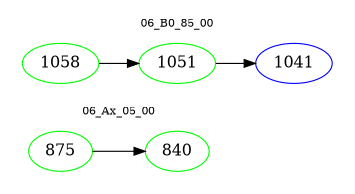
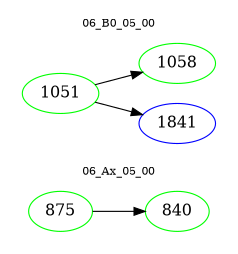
(177, 24) -> (119, 24)
(113, 63) -> (113, 80)
(294, 63) -> (177, 123)
